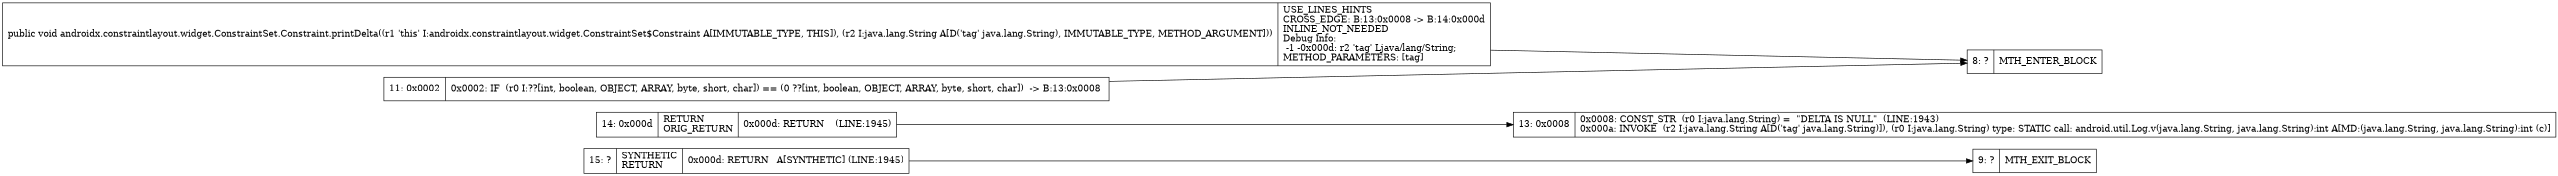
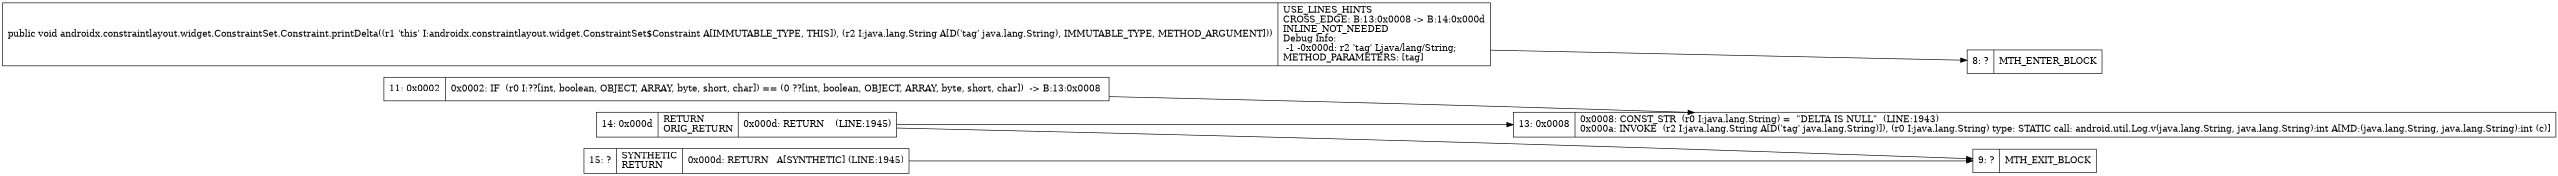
(1535, 72) -> (1399, 104)
none -> (1431, 141)
